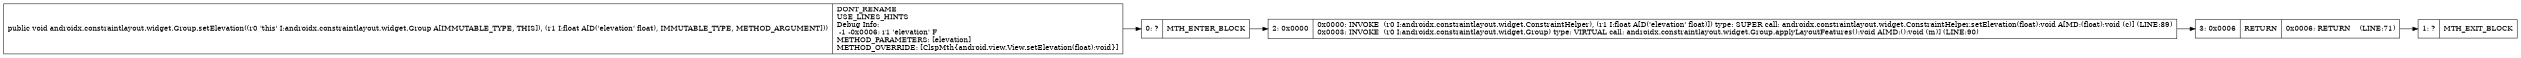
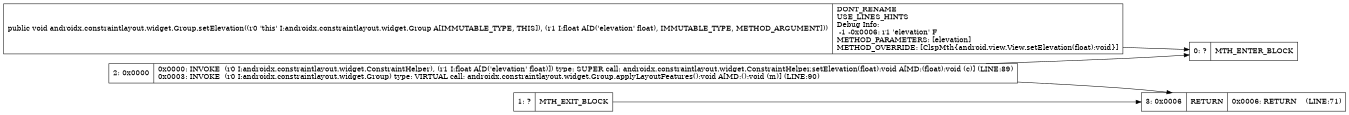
(1256, 29) -> (1085, 60)
(2406, 29) -> (874, 102)
